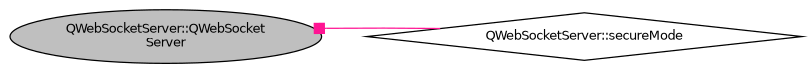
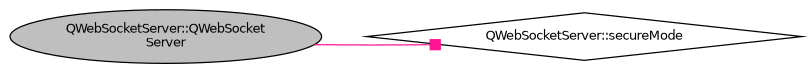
(384, 28) -> (371, 45)
